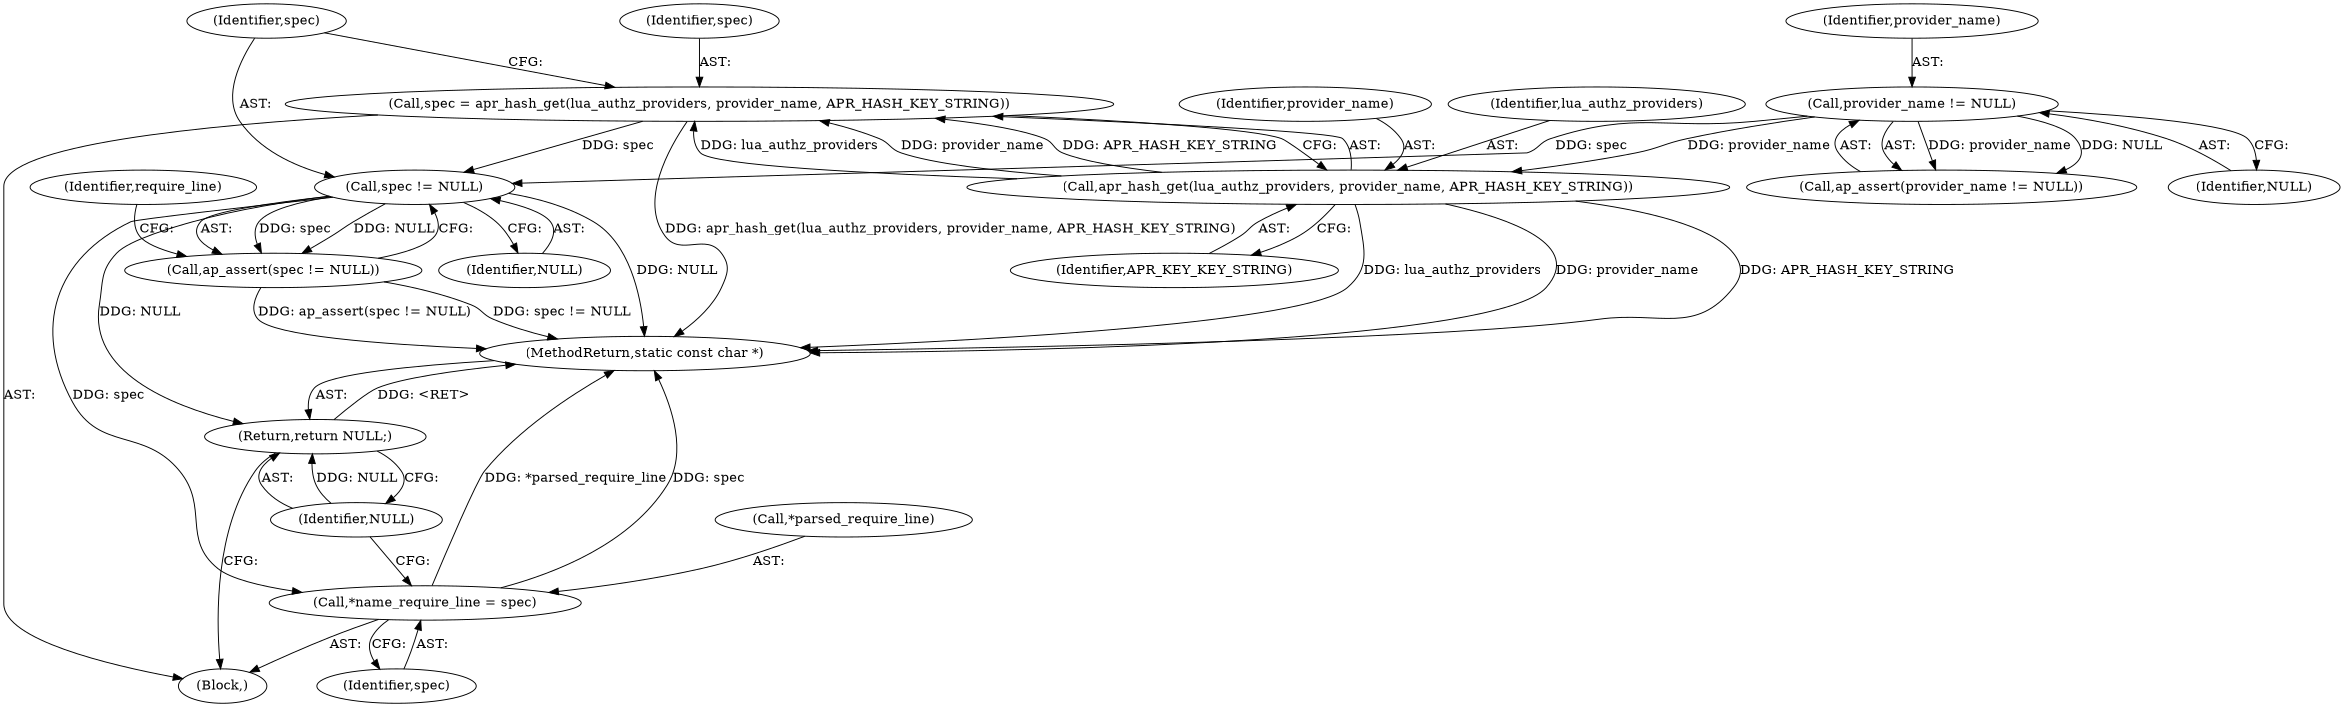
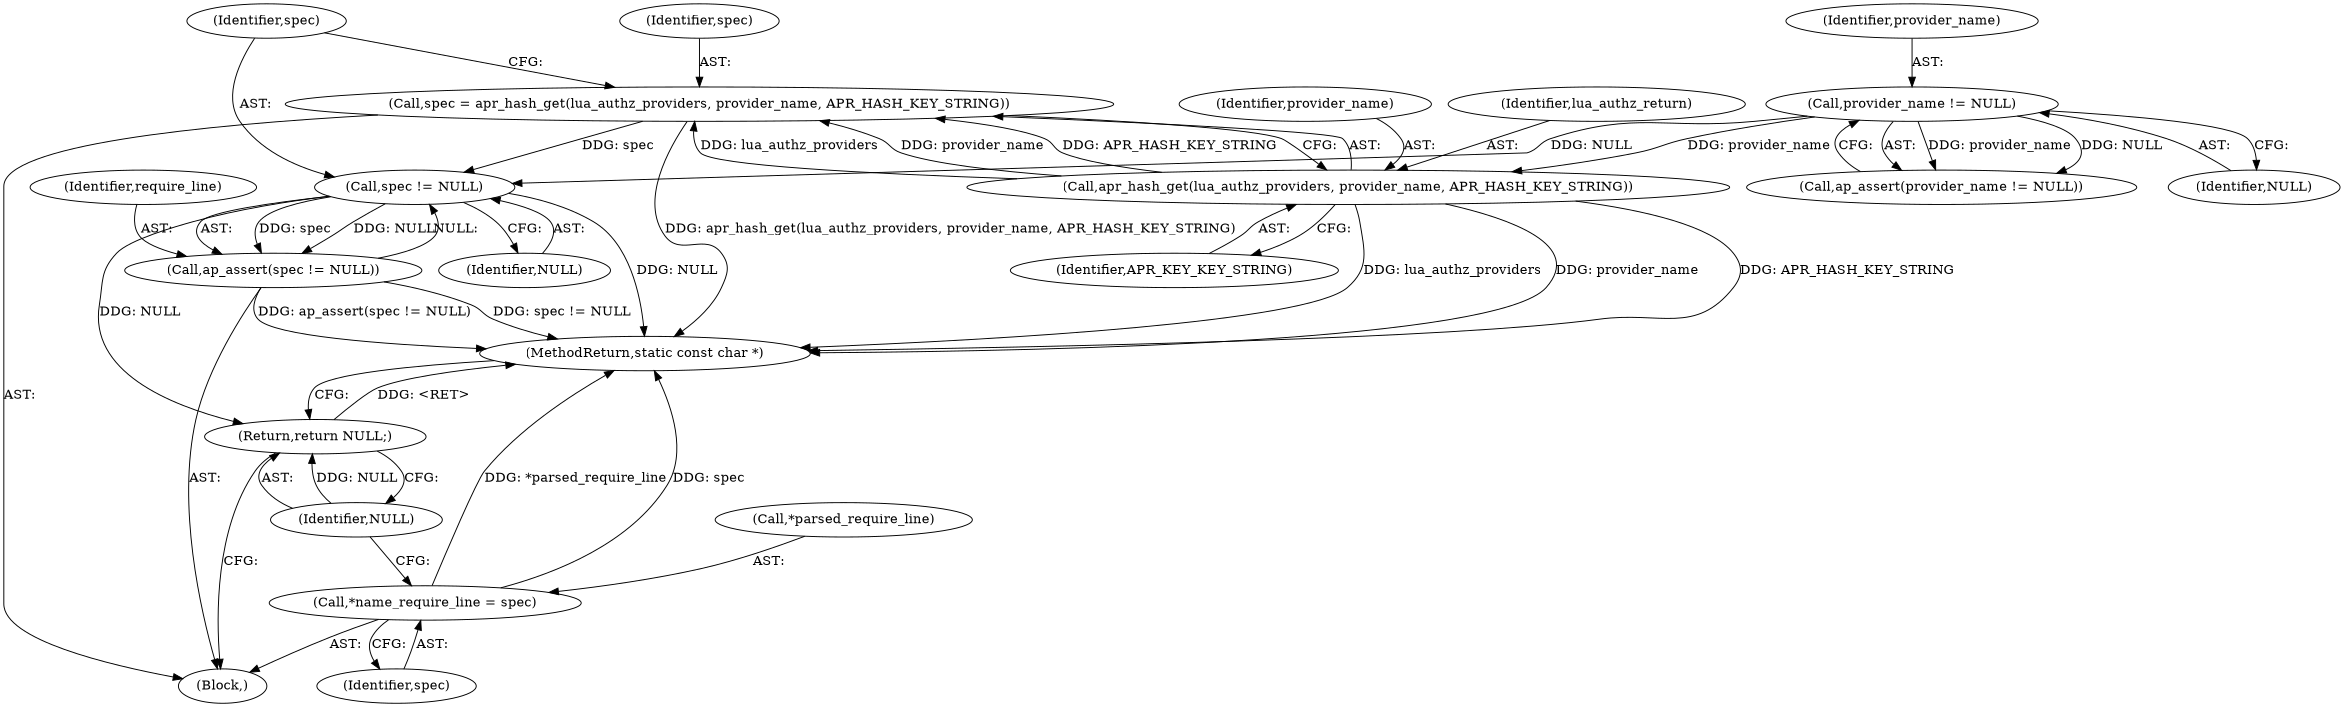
(1597, 104) -> (1597, 104)
(1591, 146) -> (1591, 146)
(1858, 146) -> (1858, 146)
(159, 229) -> (159, 229)
(458, 229) -> (458, 229)
(55, 354) -> none
(334, 395) -> (334, 395)
none -> (190, 466)
